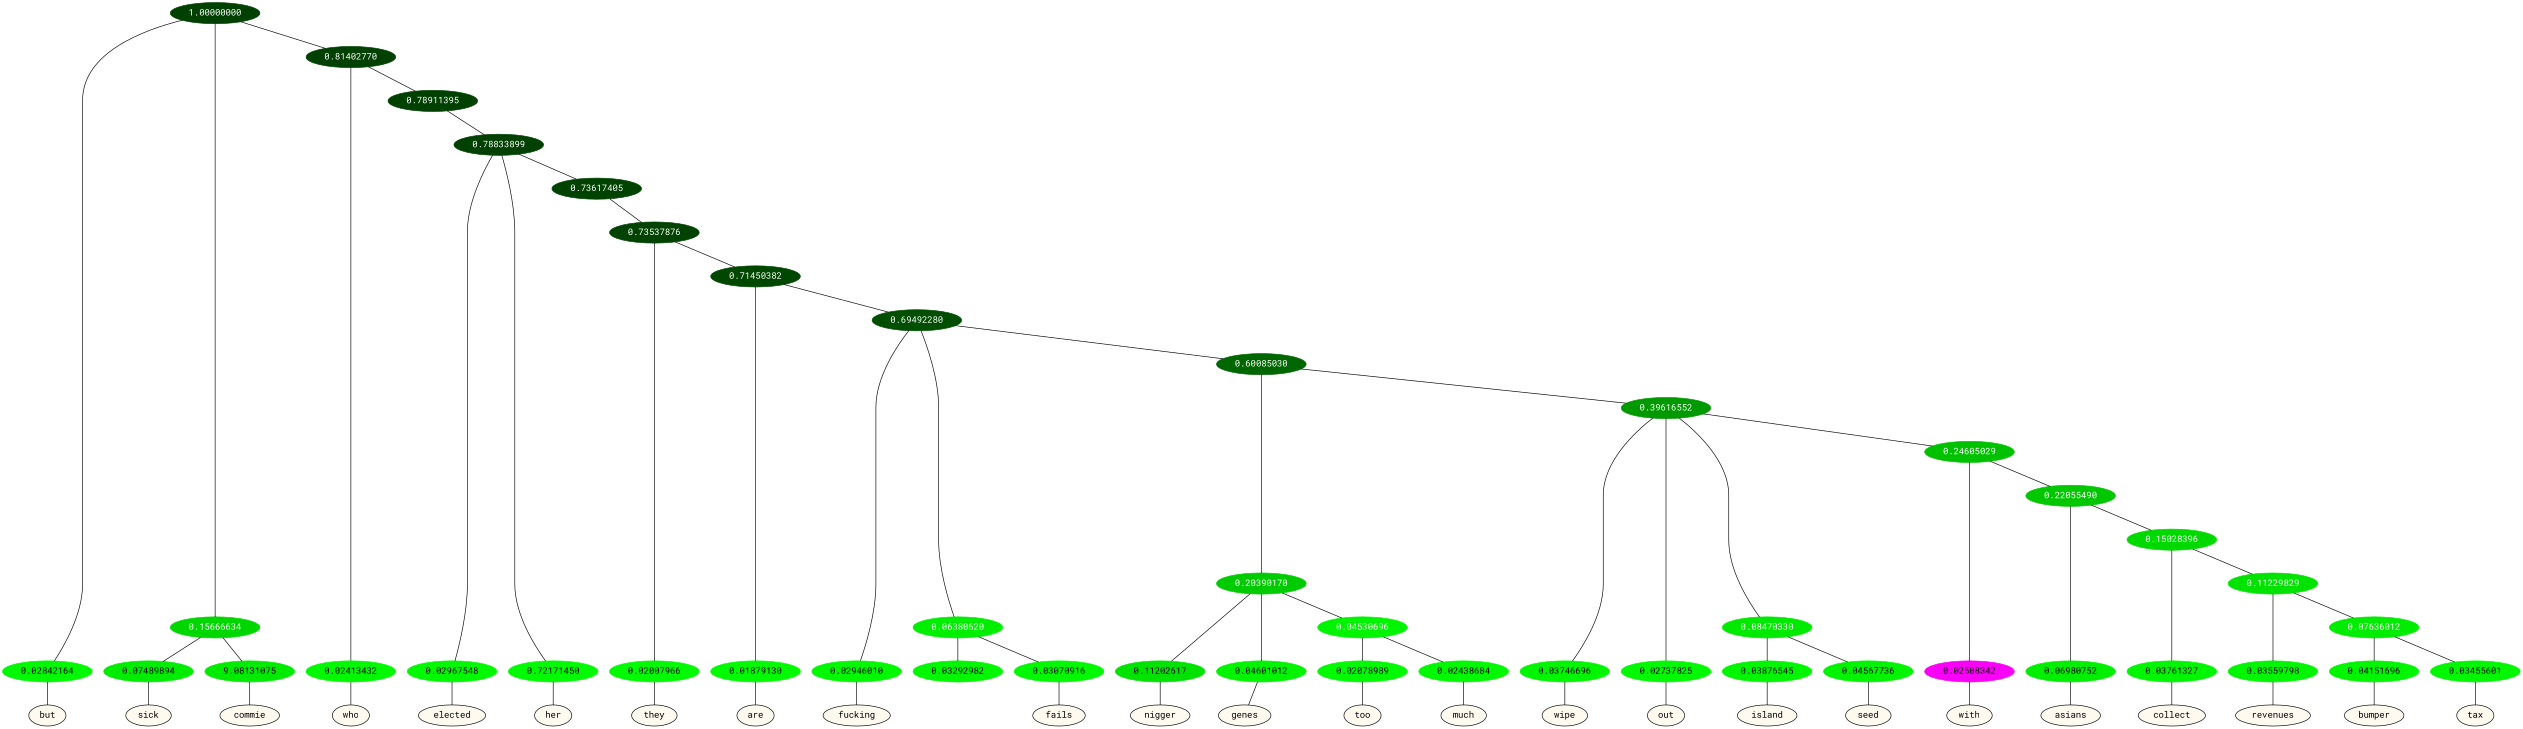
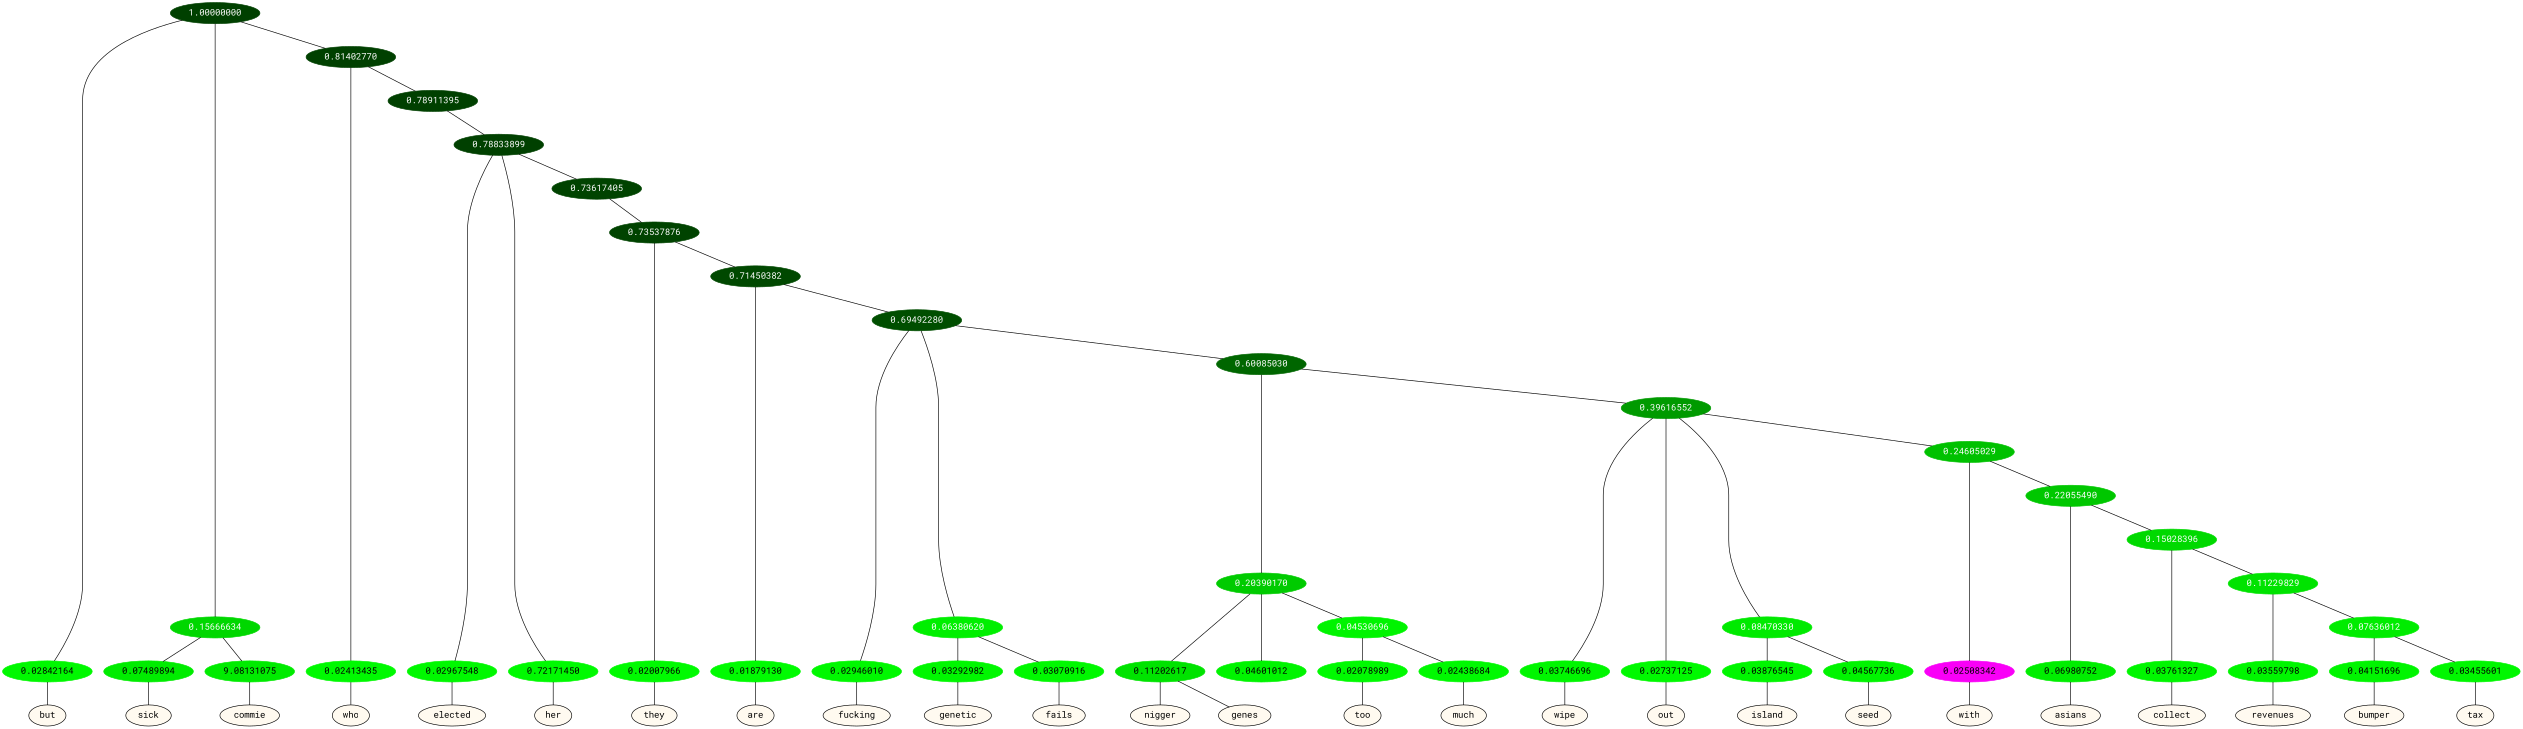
(351, 671) -> (351, 671)
(1666, 671) -> (1666, 671)
(1253, 693) -> (1204, 694)
none -> (958, 715)
